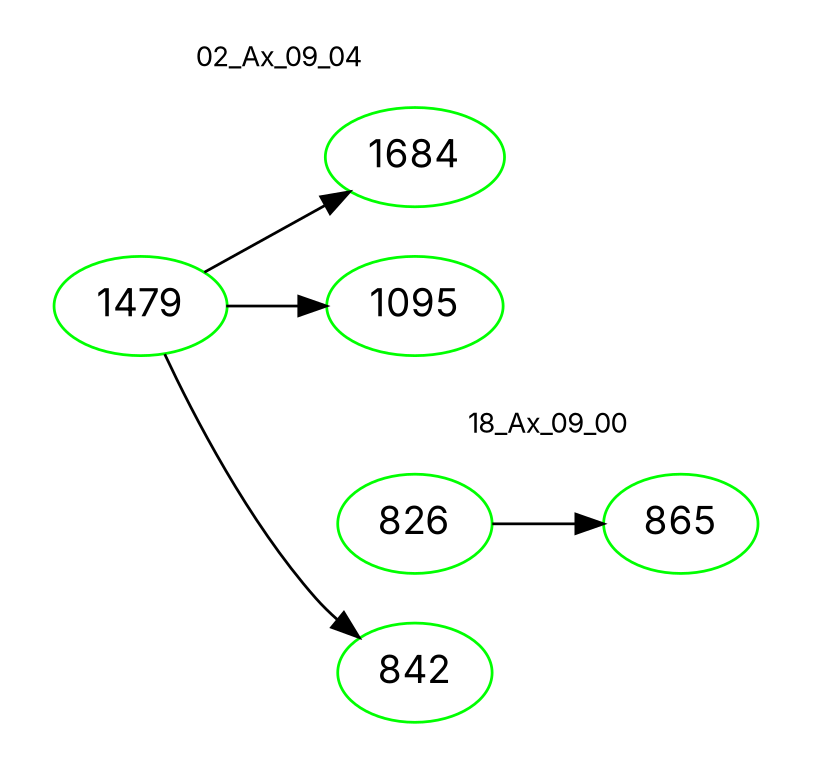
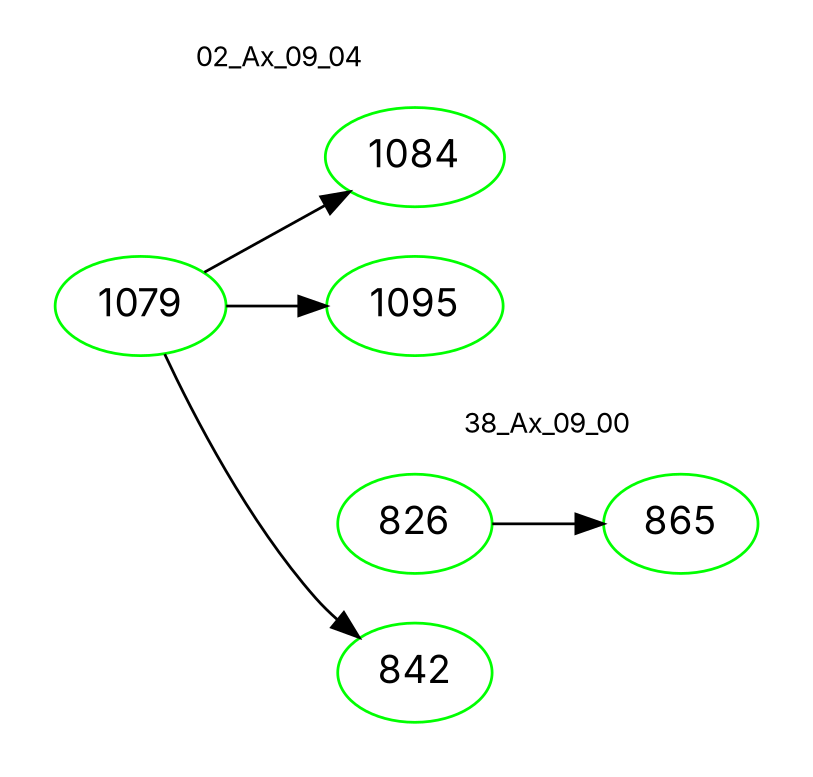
(415, 157) -> (415, 157)
(141, 306) -> (141, 306)
(548, 426) -> (548, 426)
